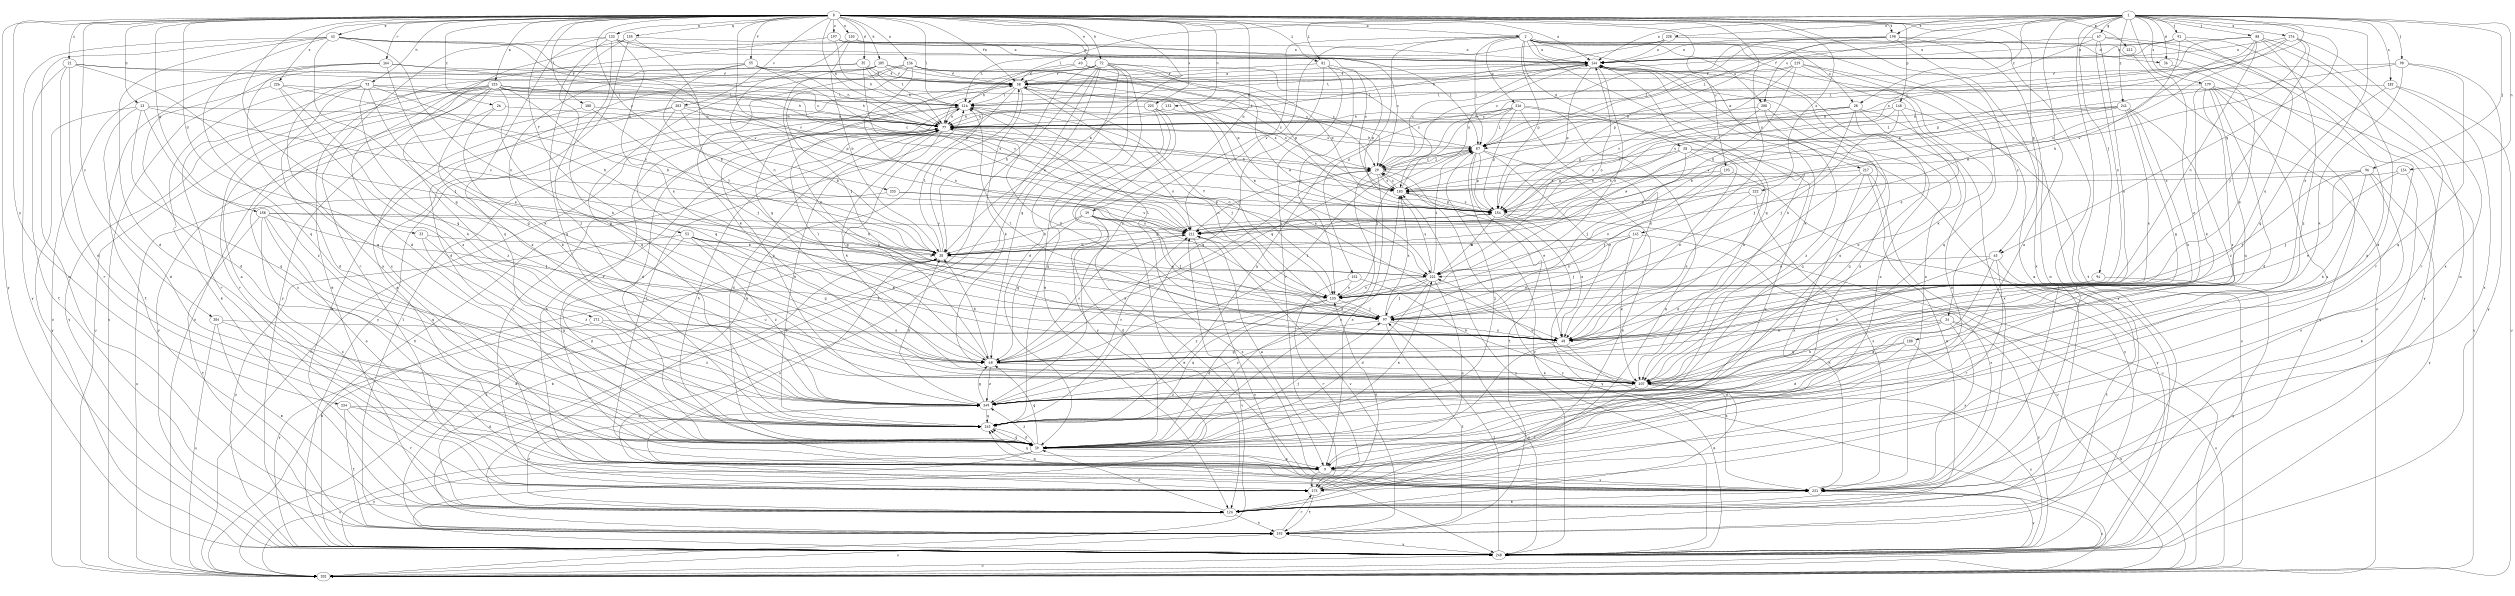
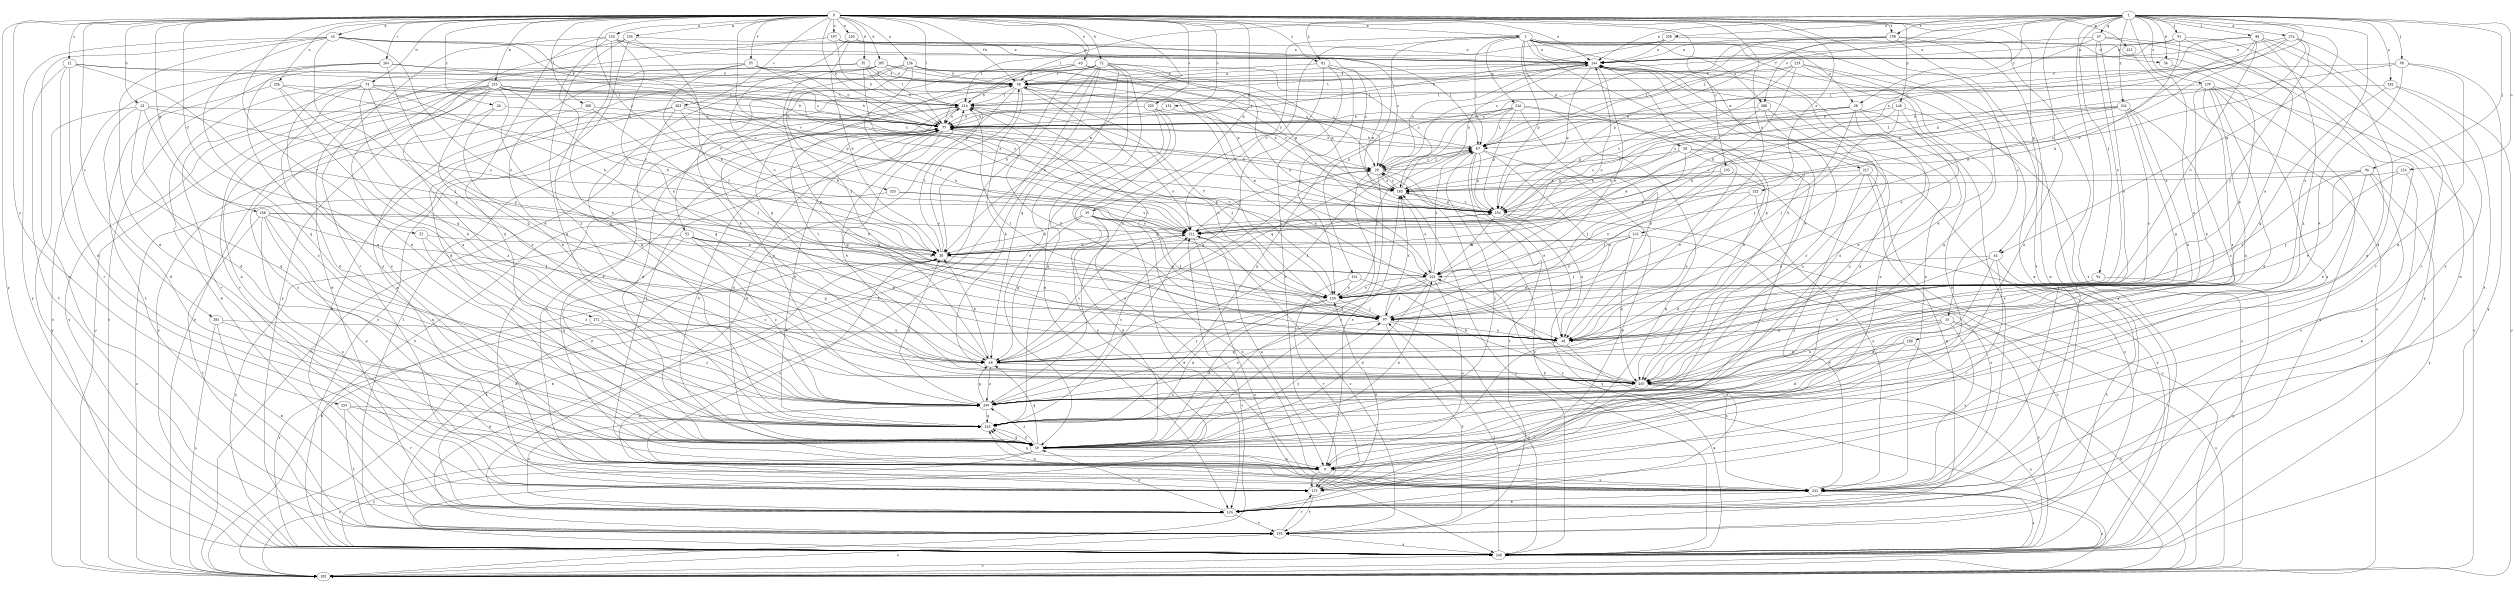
(552, 38) -> (796, 104)
